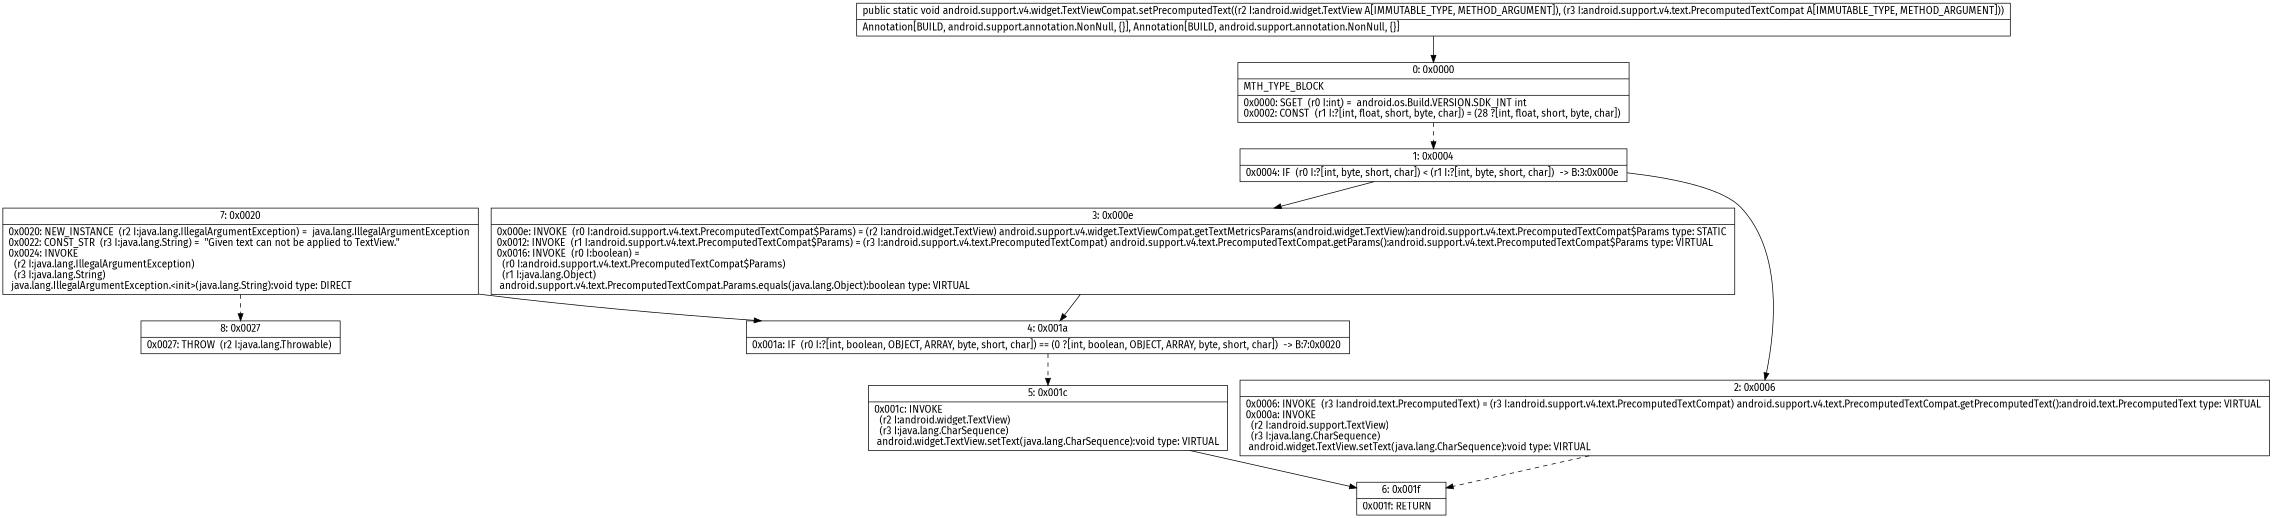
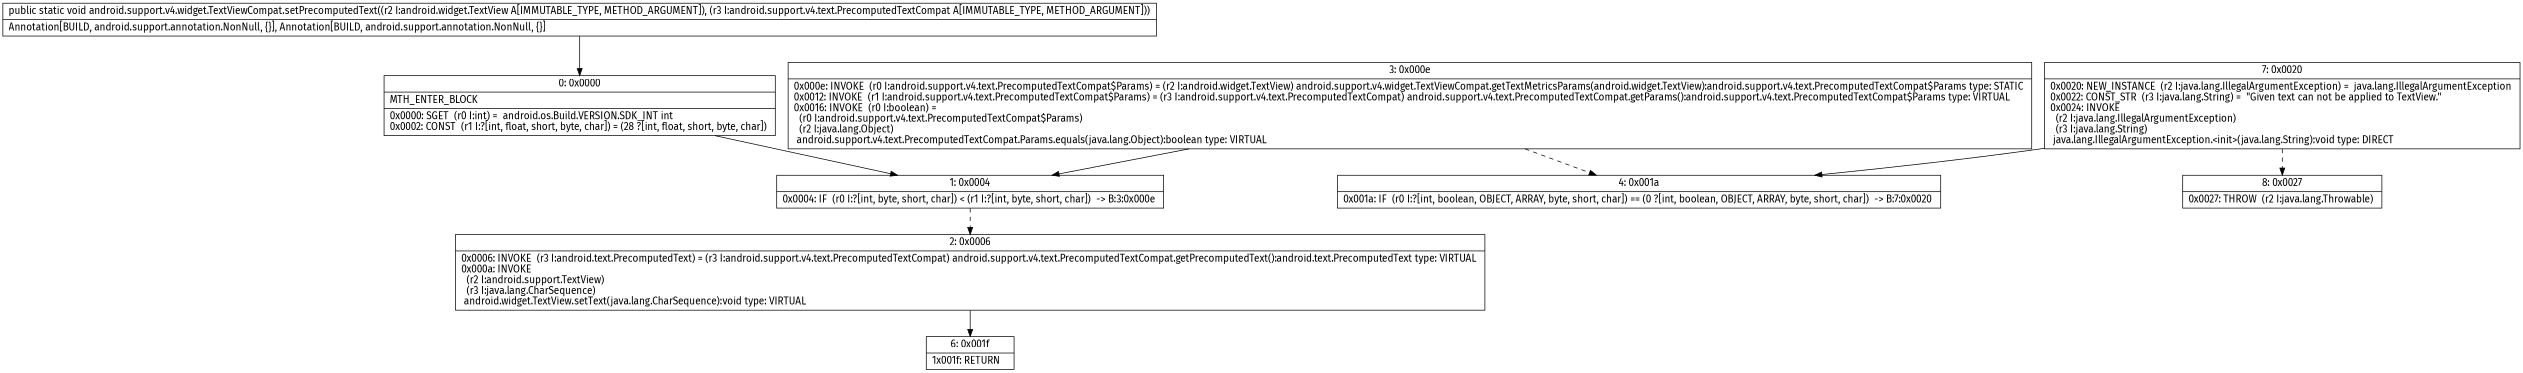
(1284, 87) -> (434, 100)
(1433, 132) -> (803, 155)
(1327, 194) -> (1124, 161)
(1756, 229) -> (970, 218)
(546, 275) -> (844, 130)
(1072, 305) -> (1557, 161)
(1048, 418) -> none
(1521, 471) -> (970, 320)
(1401, 507) -> (970, 361)
